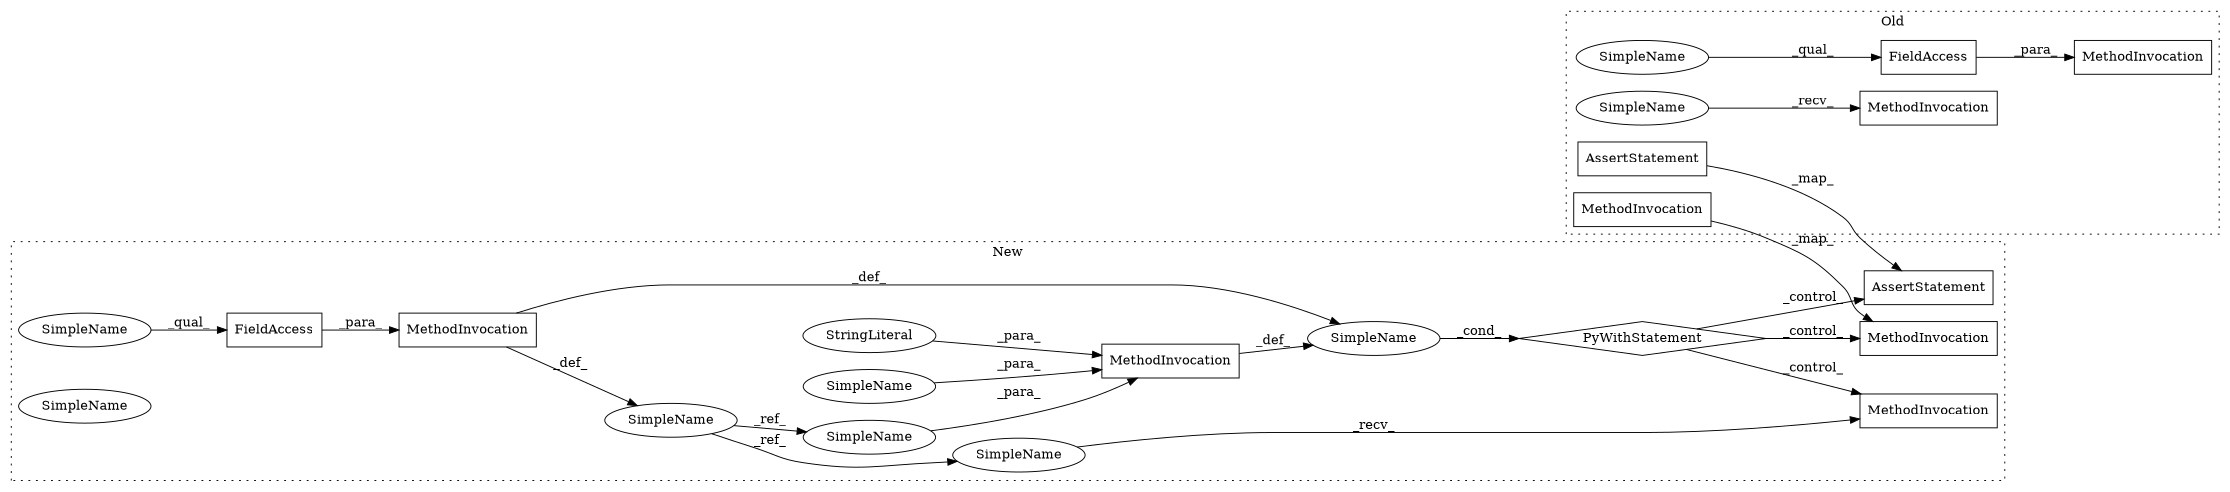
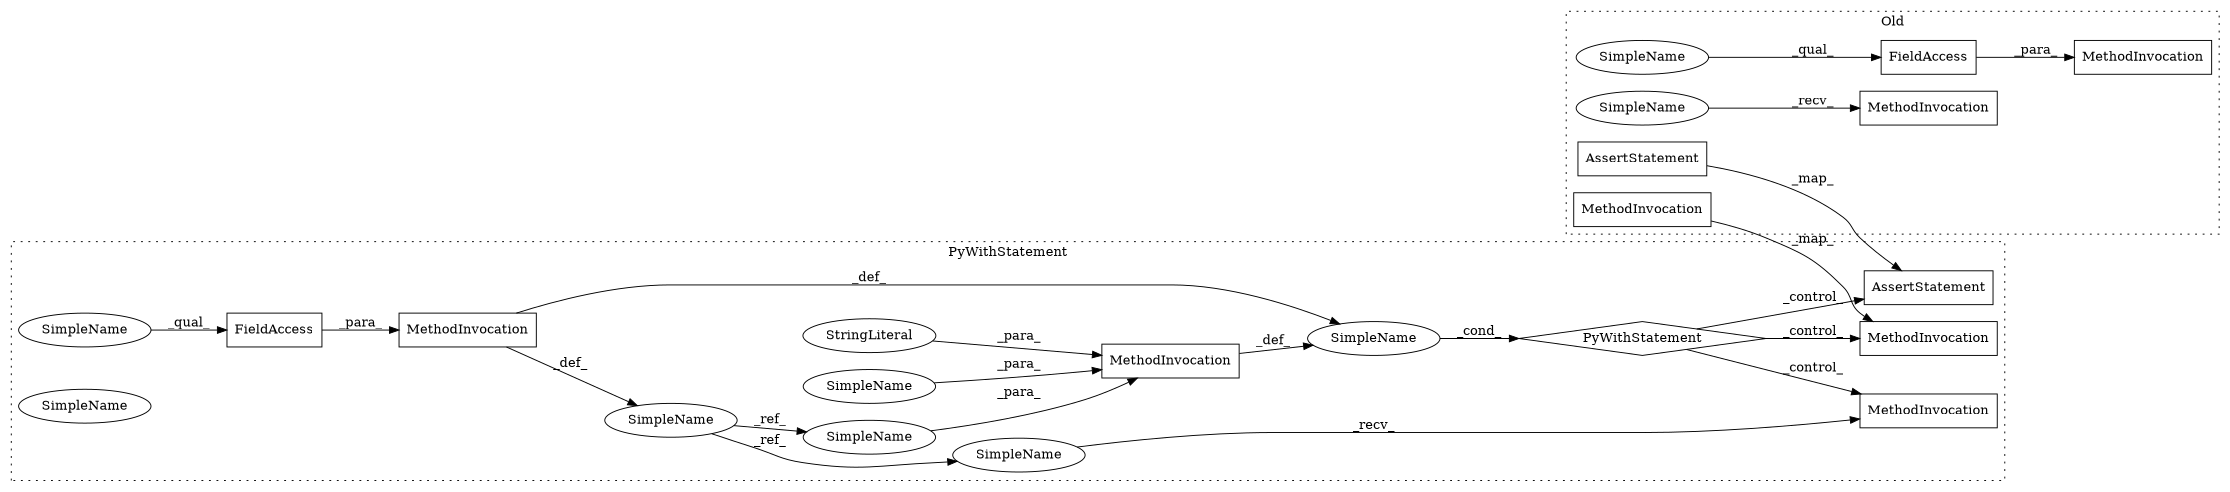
(1008, 252) -> (1008, 252)
